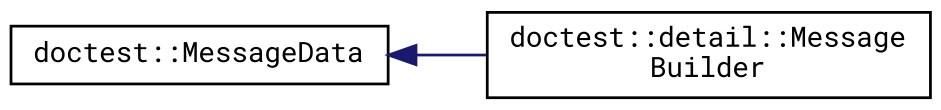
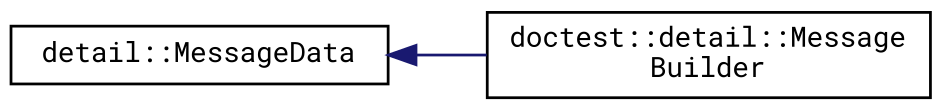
(200, 55) -> (200, 55)
